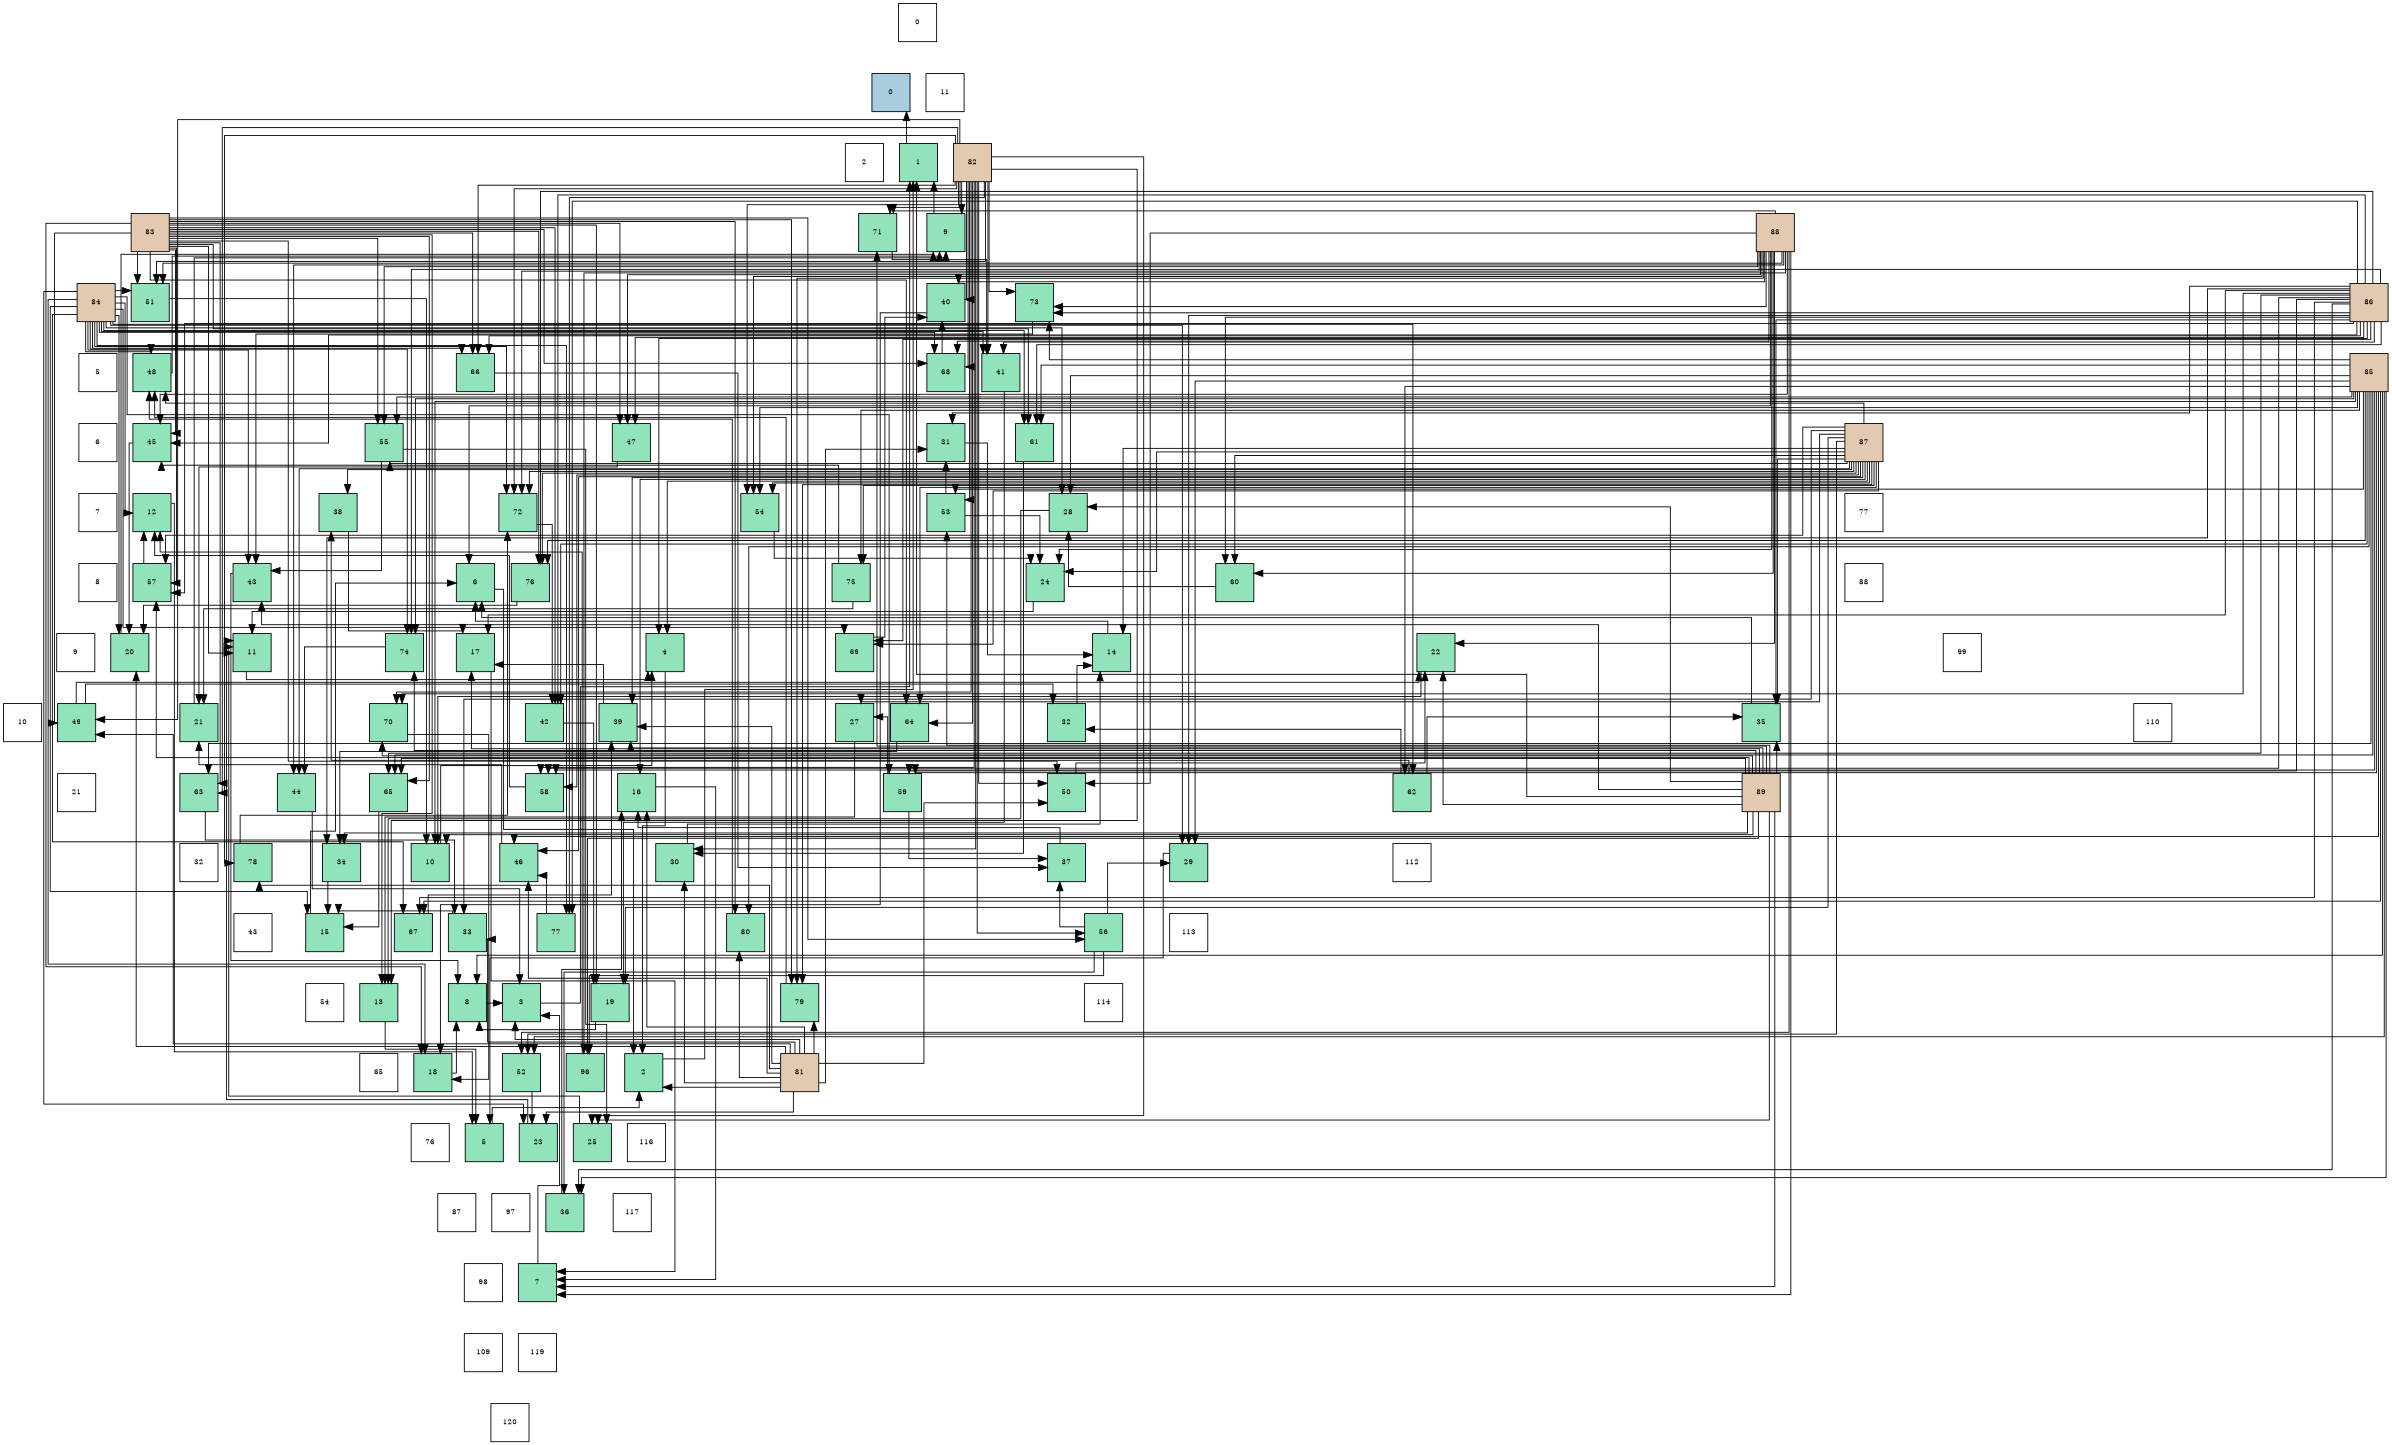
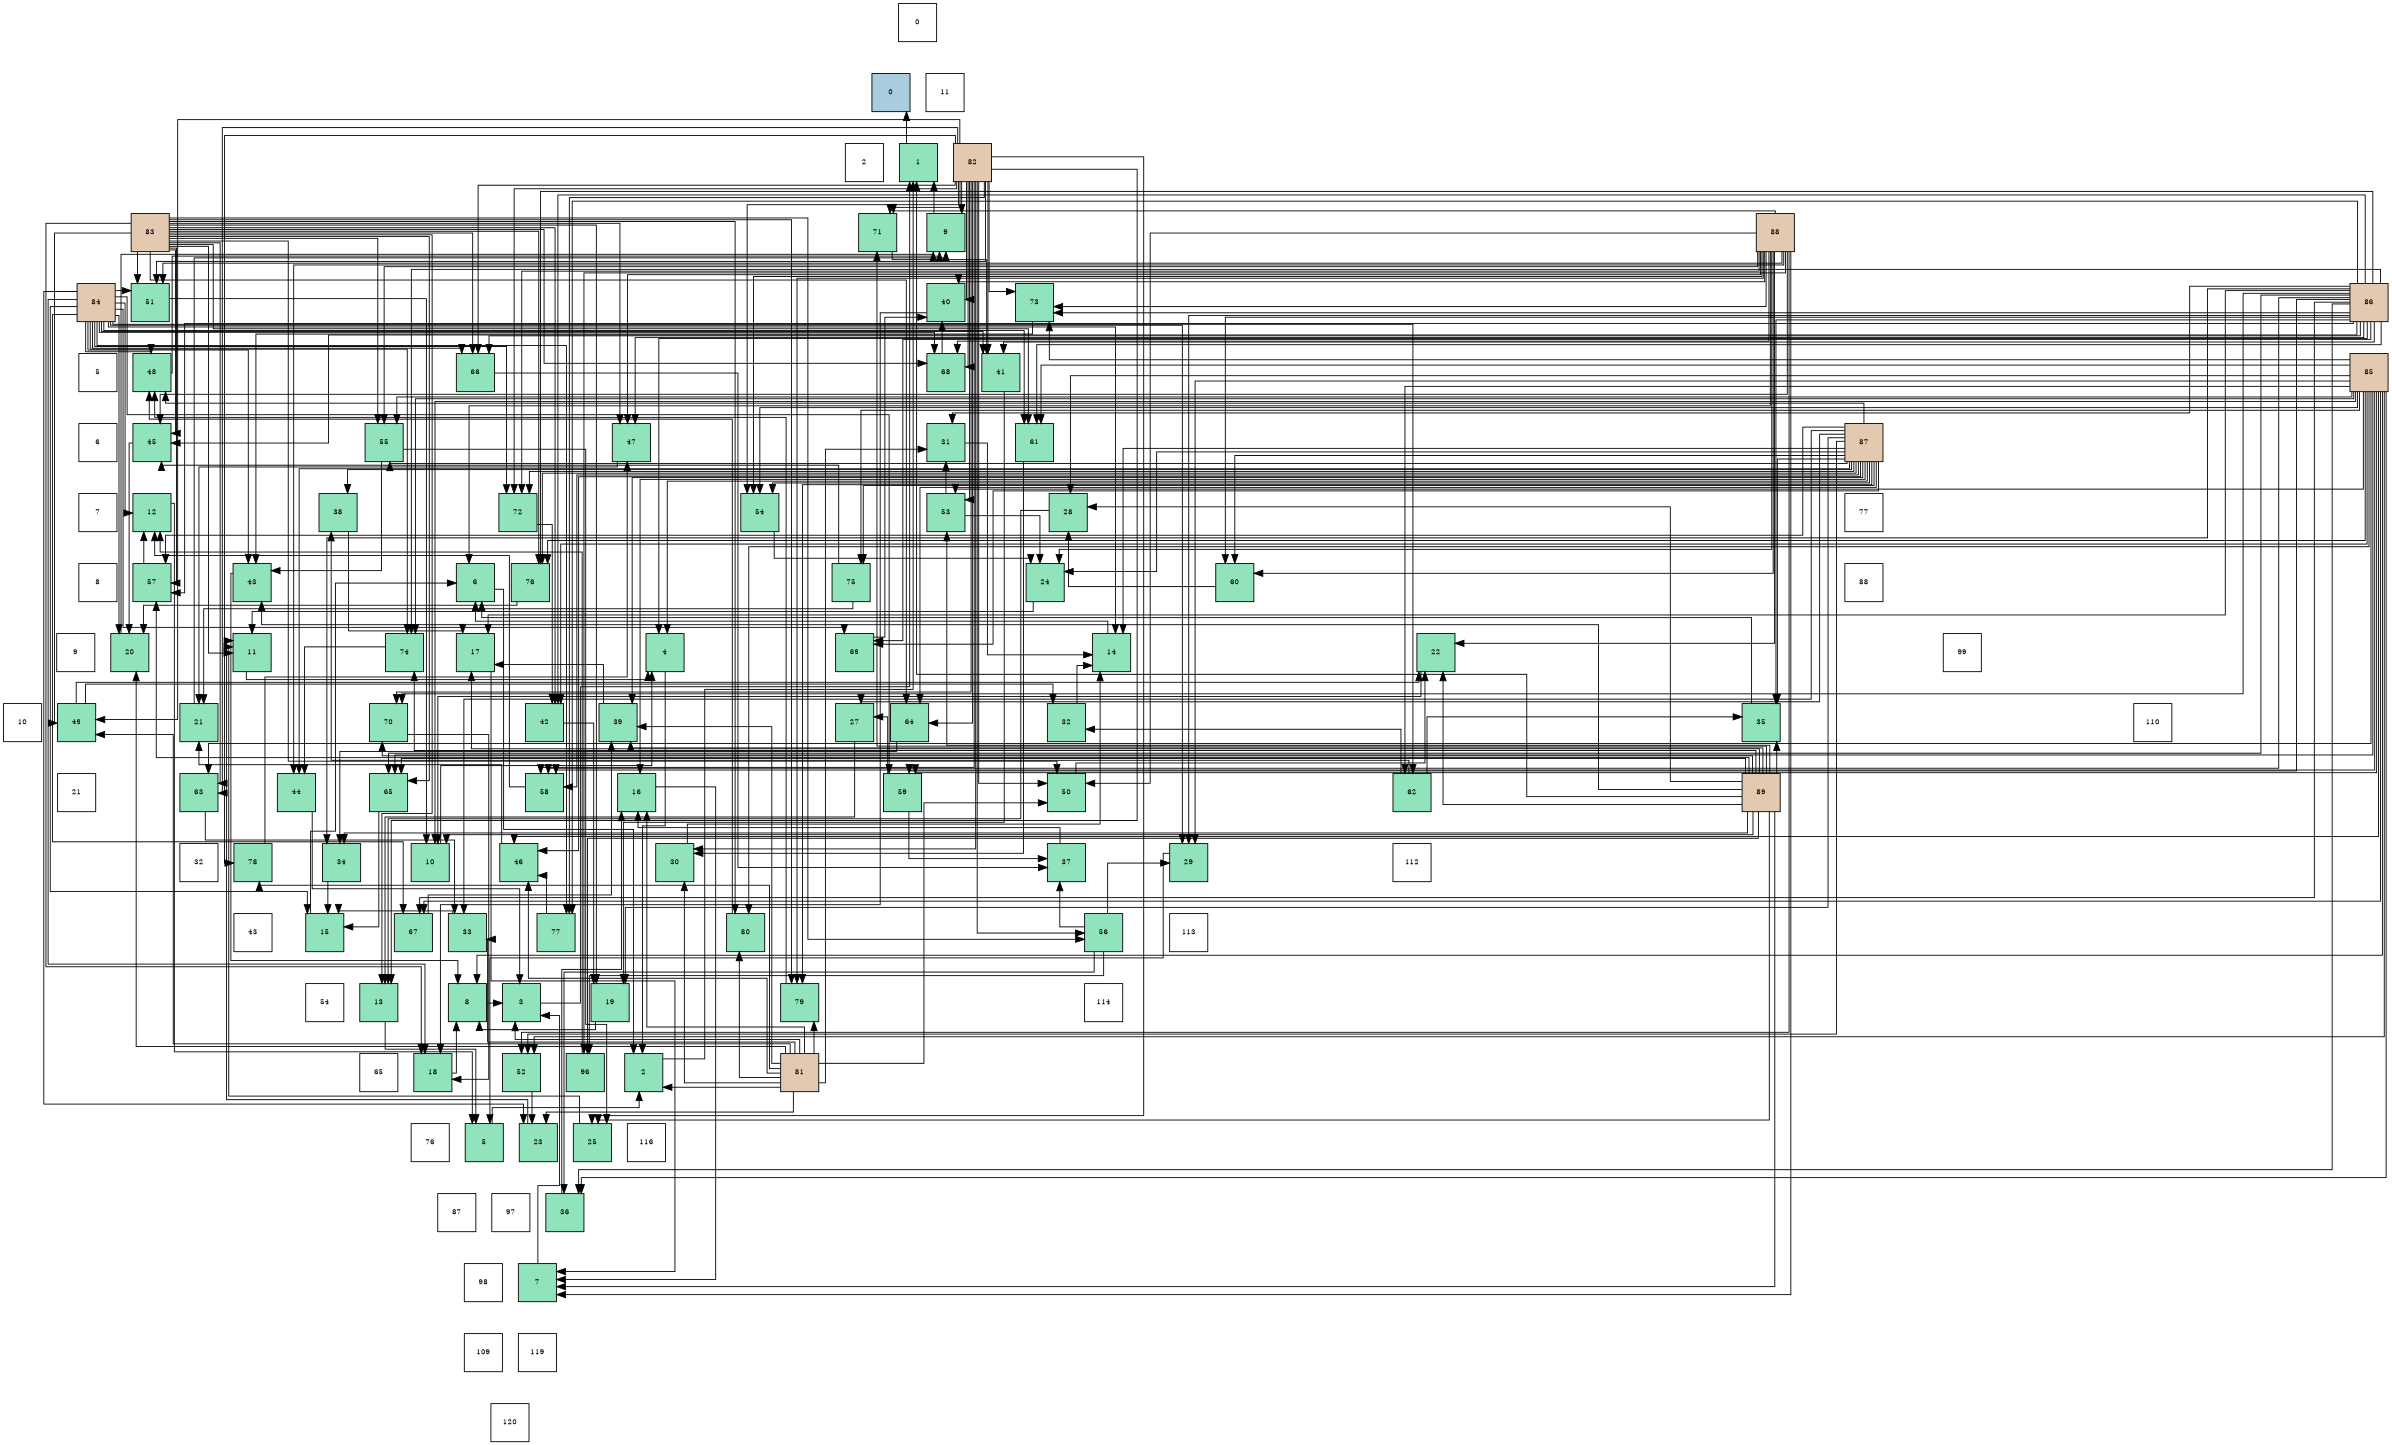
(659, 328) -> (758, 327)
(369, 815) -> (466, 677)
(632, 1213) -> none
